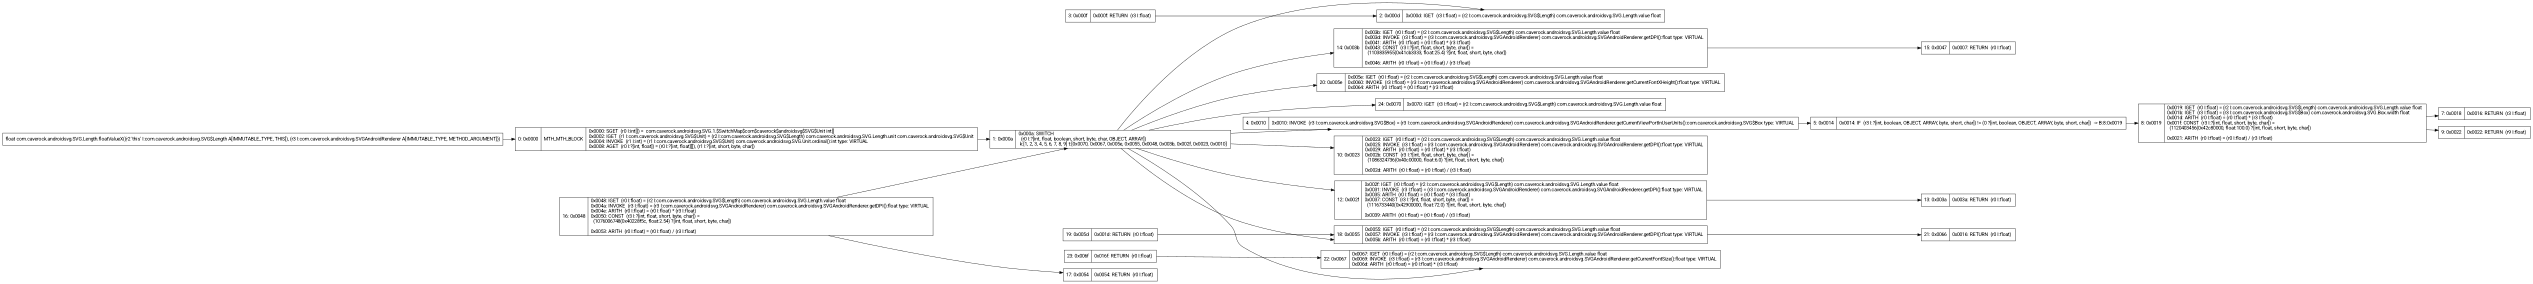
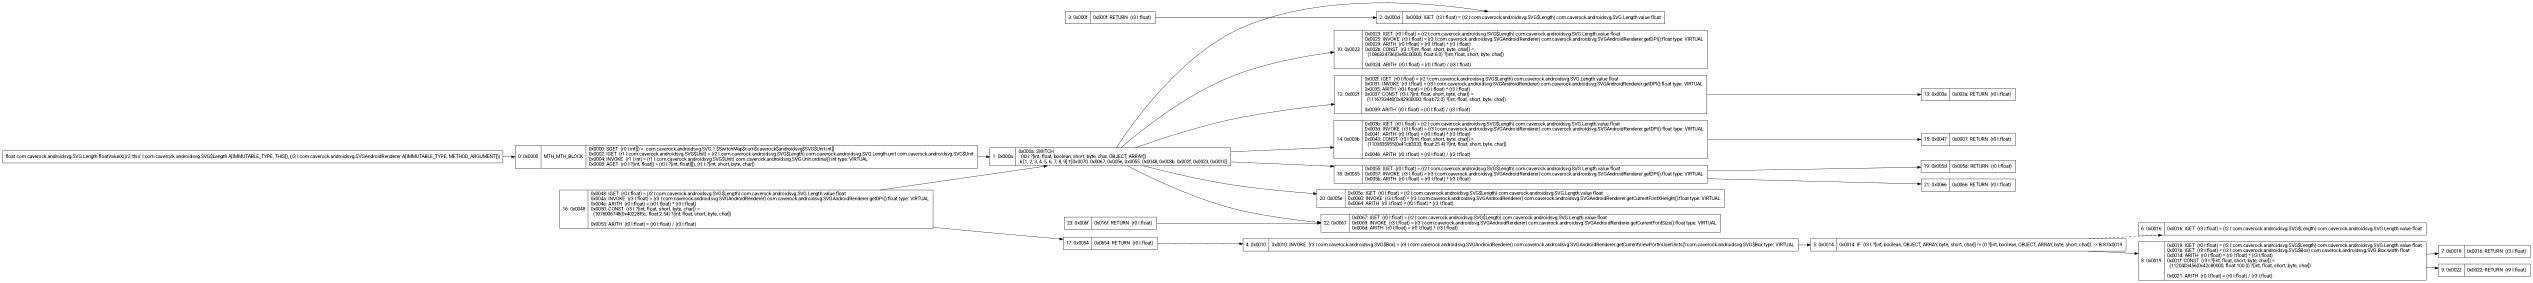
(1521, 104) -> none
(1279, 131) -> (1199, 244)
none -> (2282, 229)
(1125, 235) -> (1983, 166)
(1244, 235) -> (1812, 169)
(1982, 235) -> (1982, 185)
(1124, 275) -> (1124, 243)
